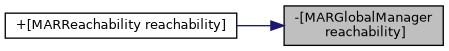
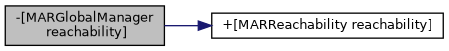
(254, 26) -> (181, 26)
